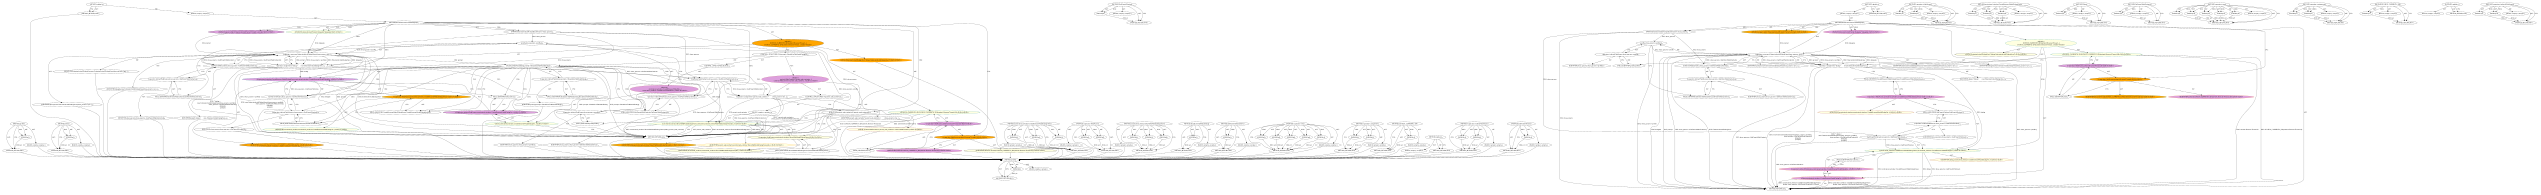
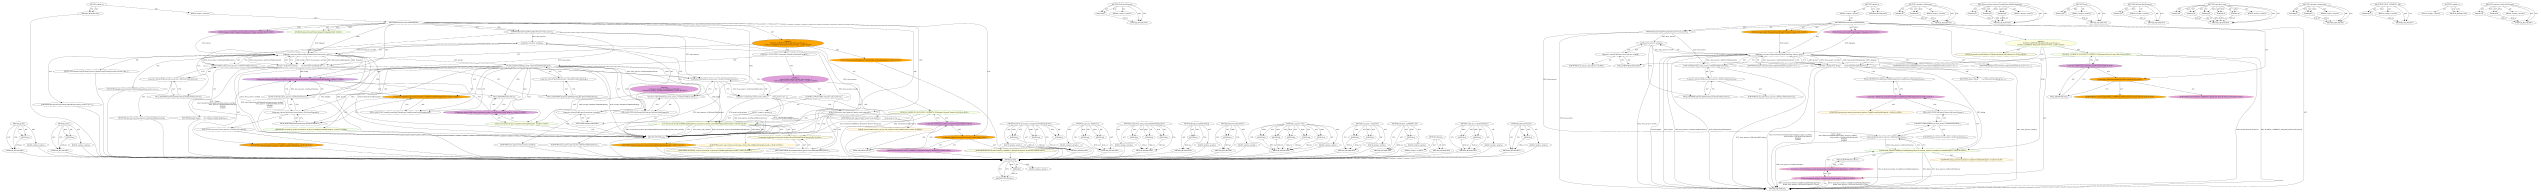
(717, 66) -> none
(543, 105) -> none
